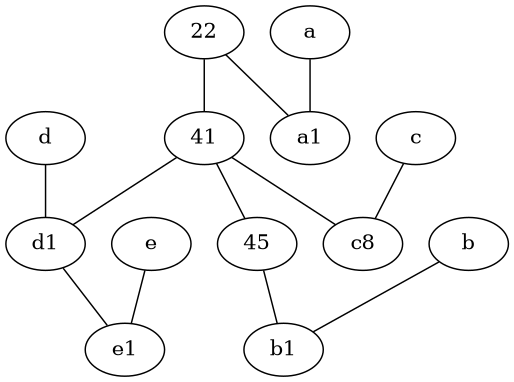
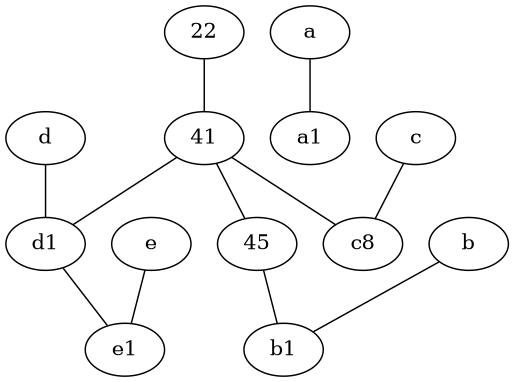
(257, 85) -> none
